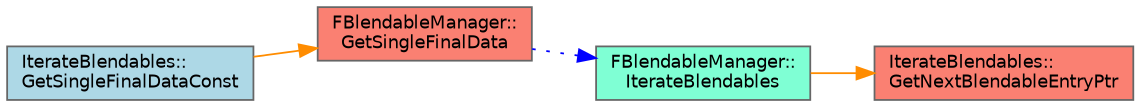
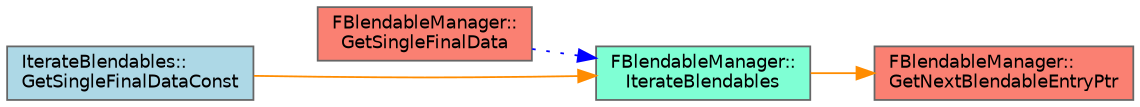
(276, 54) -> (416, 77)
(1004, 73) -> (1004, 73)
